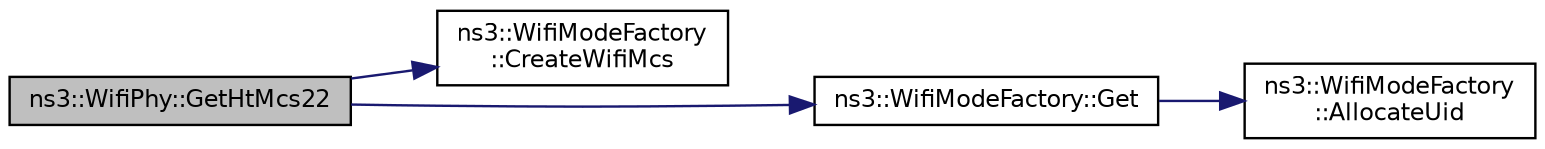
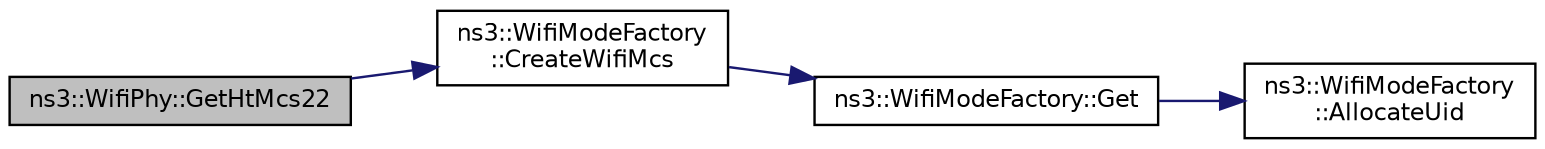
(570, 107) -> (760, 71)
